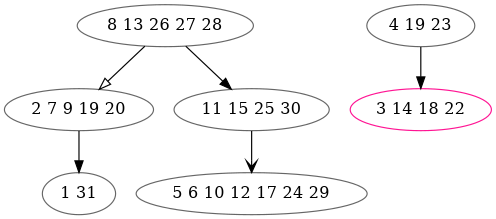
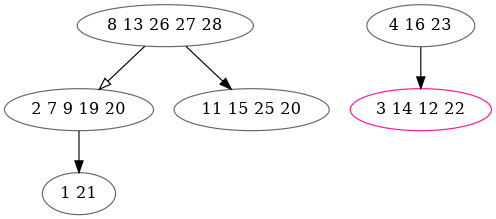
(421, 26) -> (421, 26)
(252, 110) -> (252, 110)
(421, 110) -> (421, 110)
(79, 194) -> (79, 194)
(252, 194) -> none
